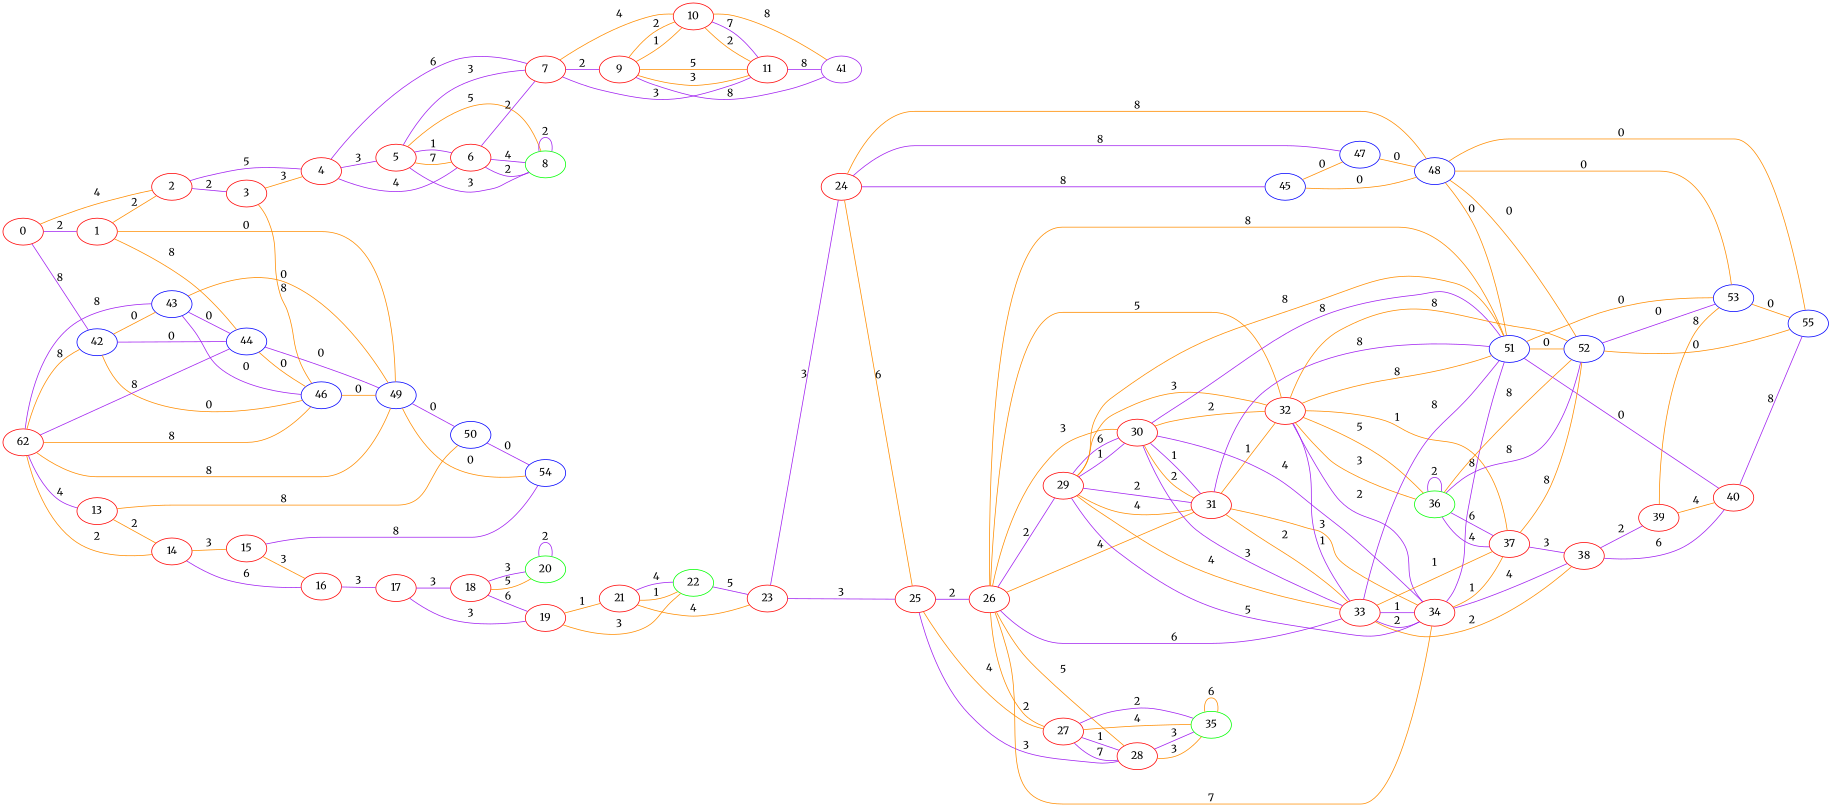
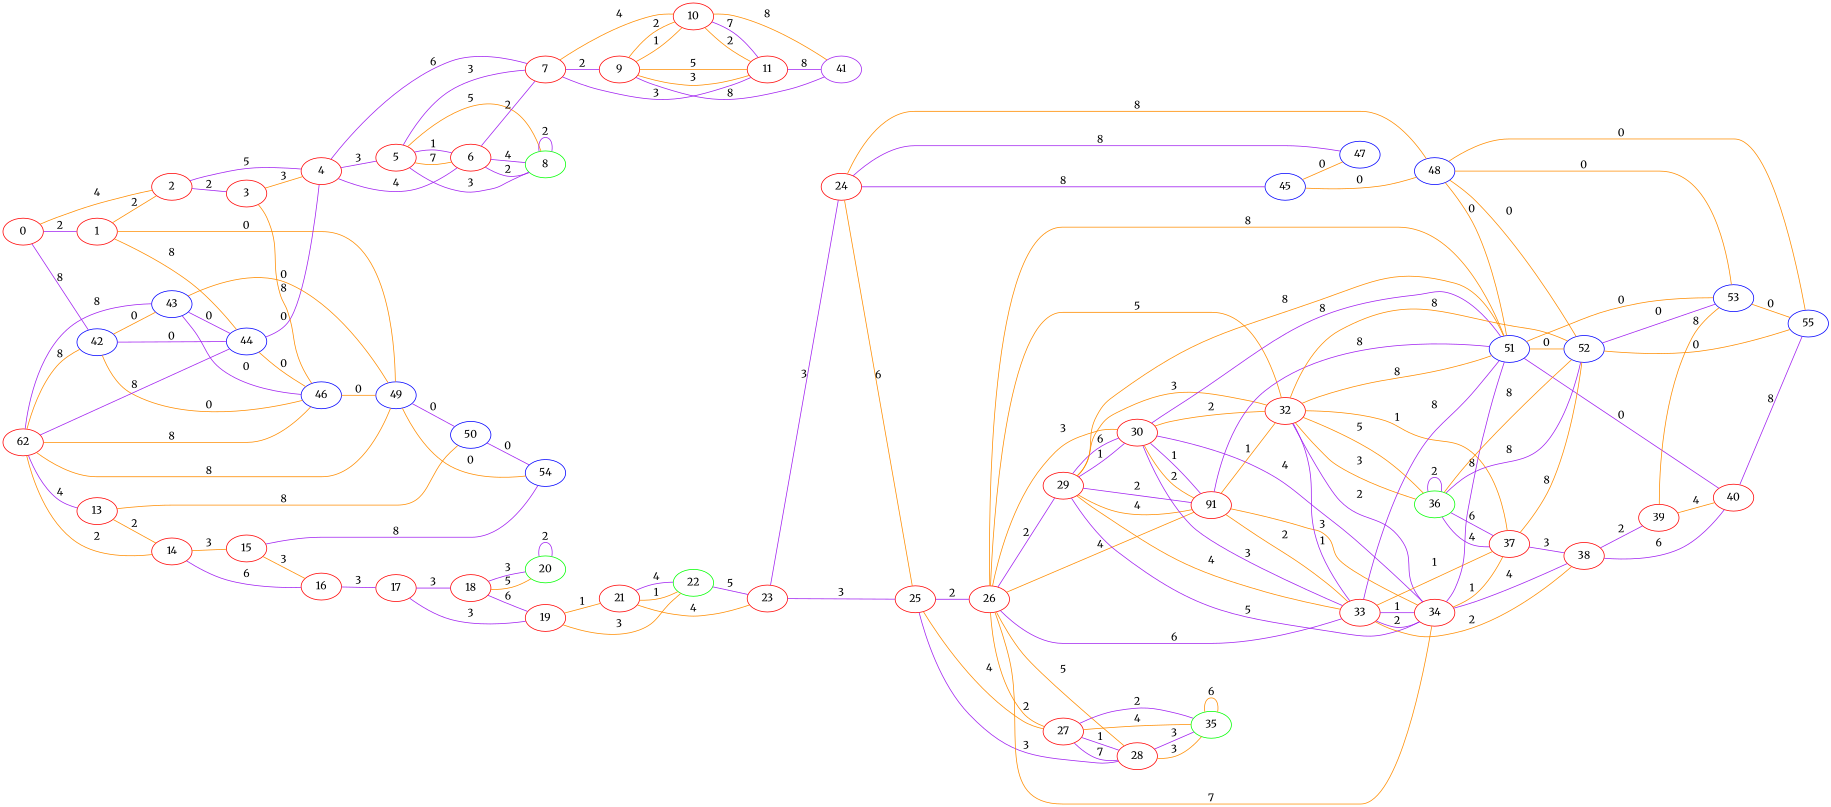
(1397, 163) -> none
(322, 366) -> (306, 268)
(1211, 505) -> (1211, 505)
